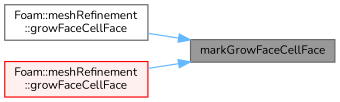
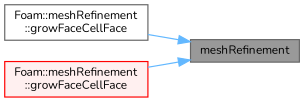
(263, 51) -> (245, 51)
